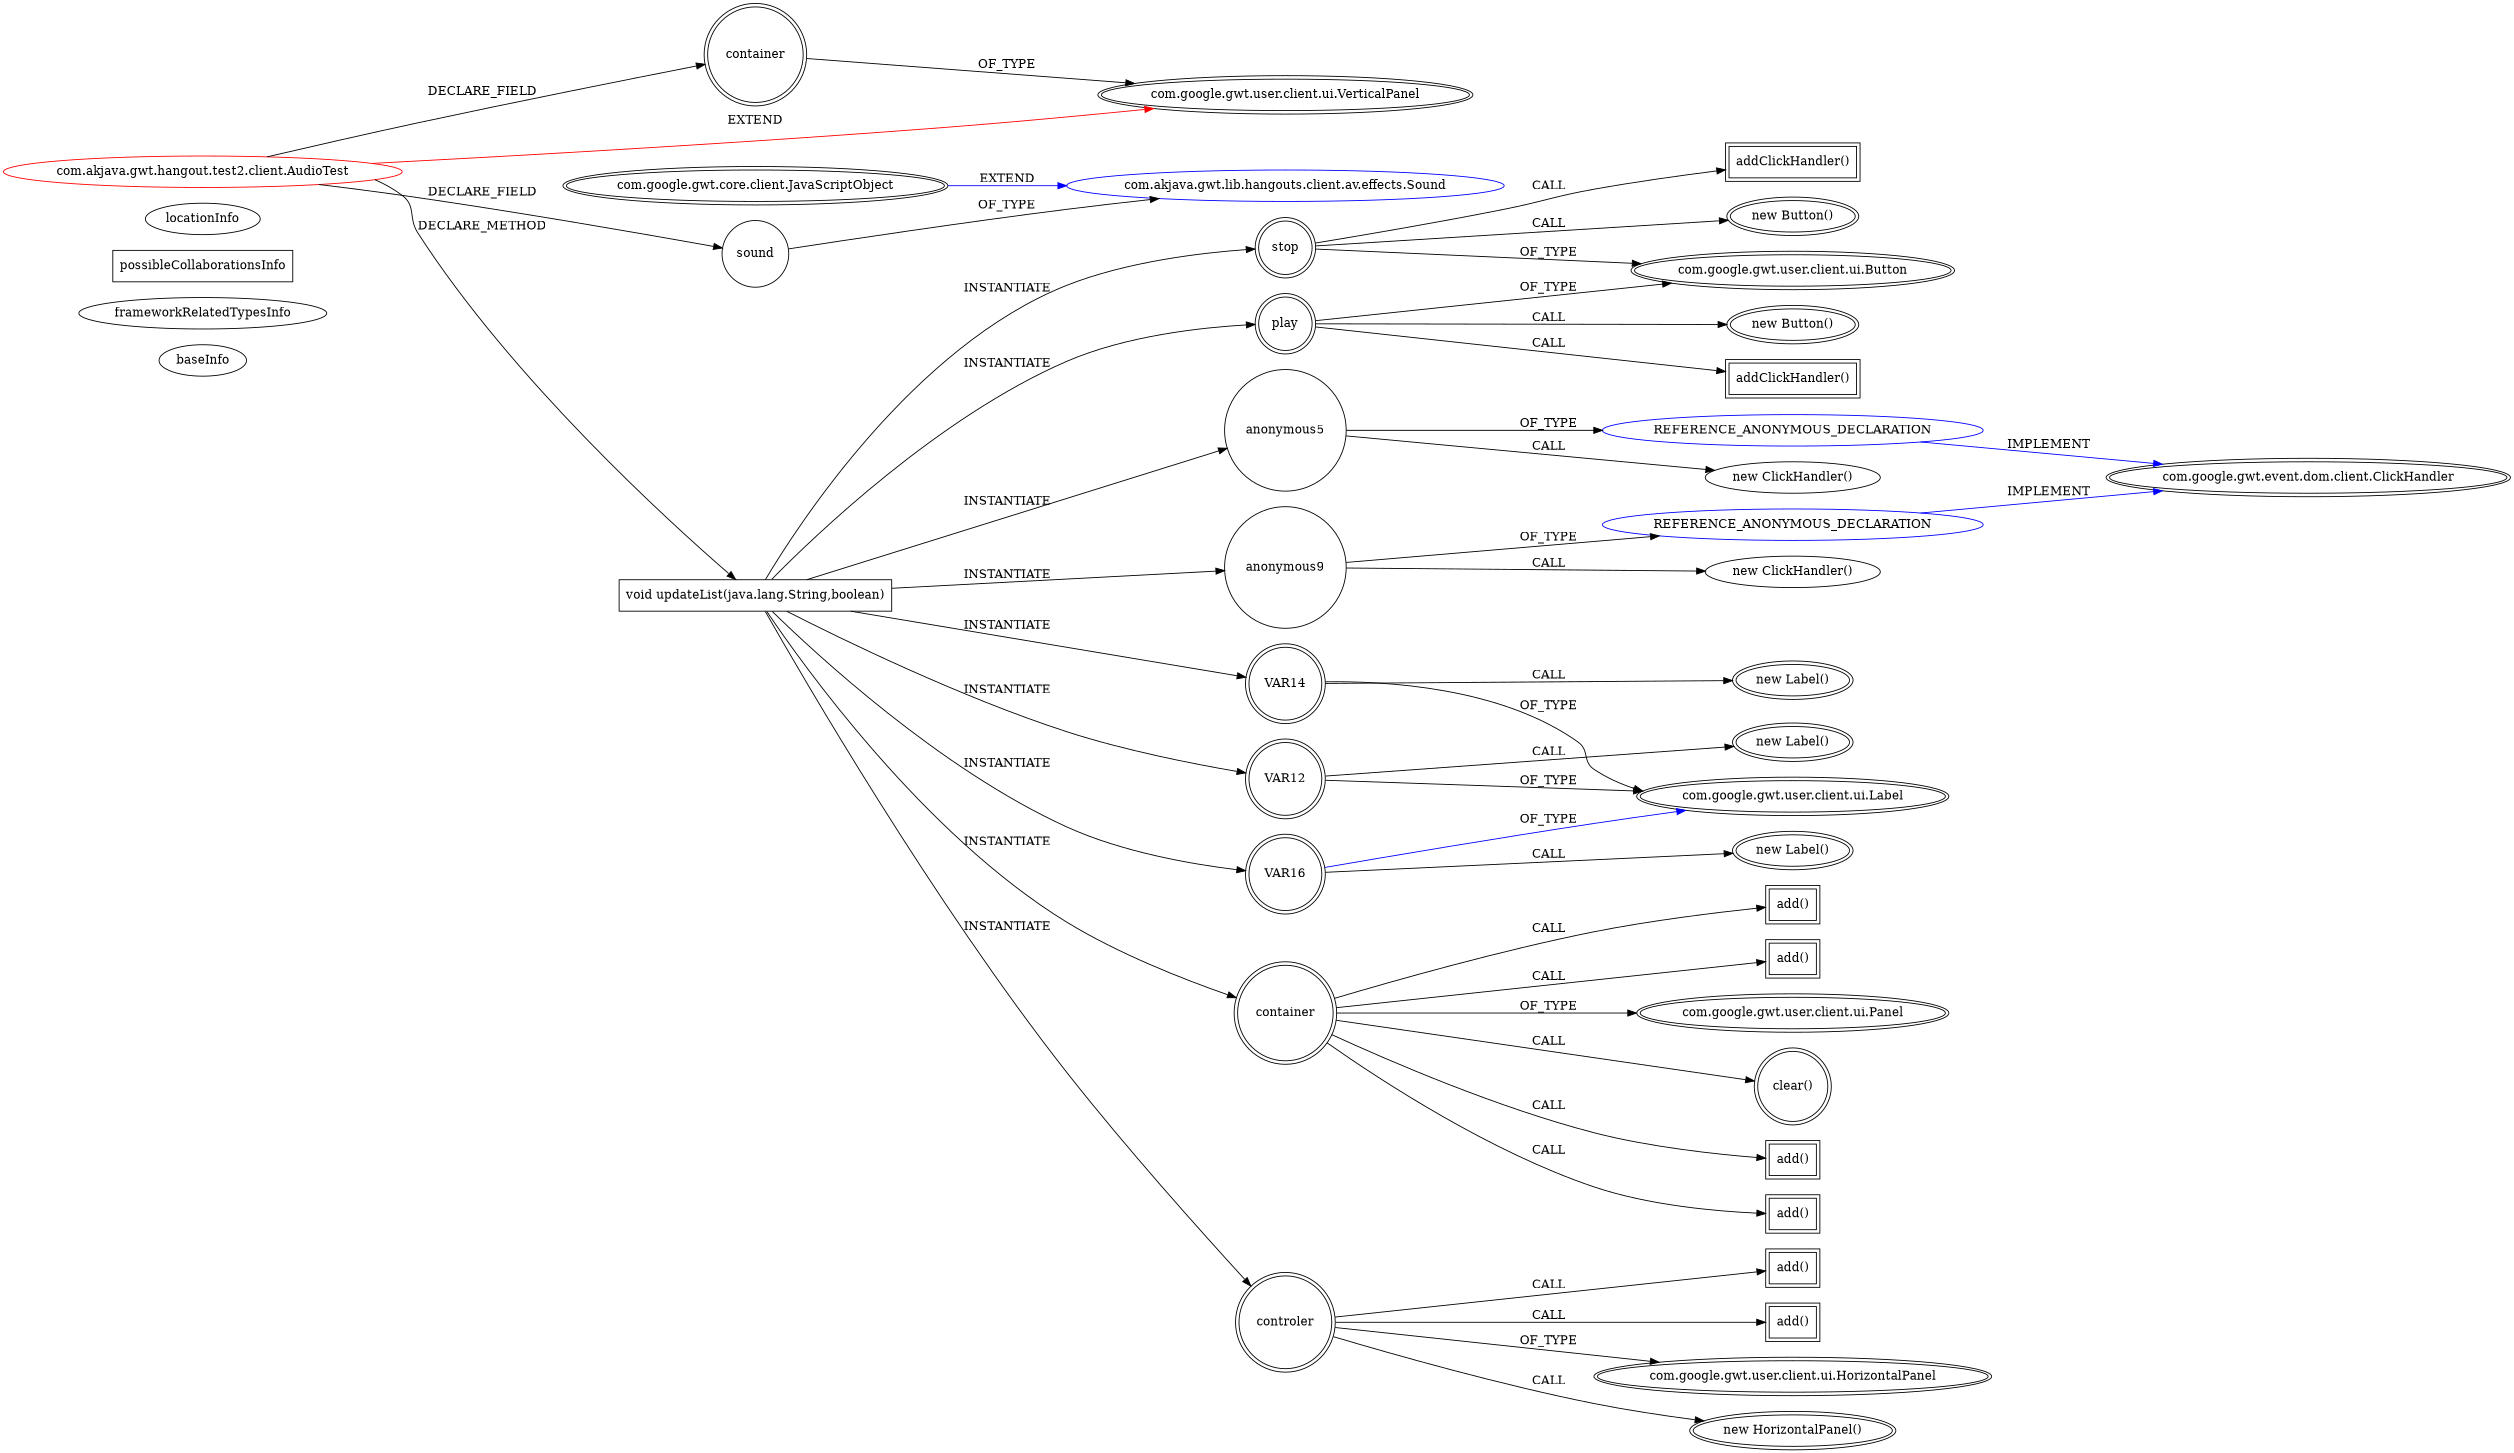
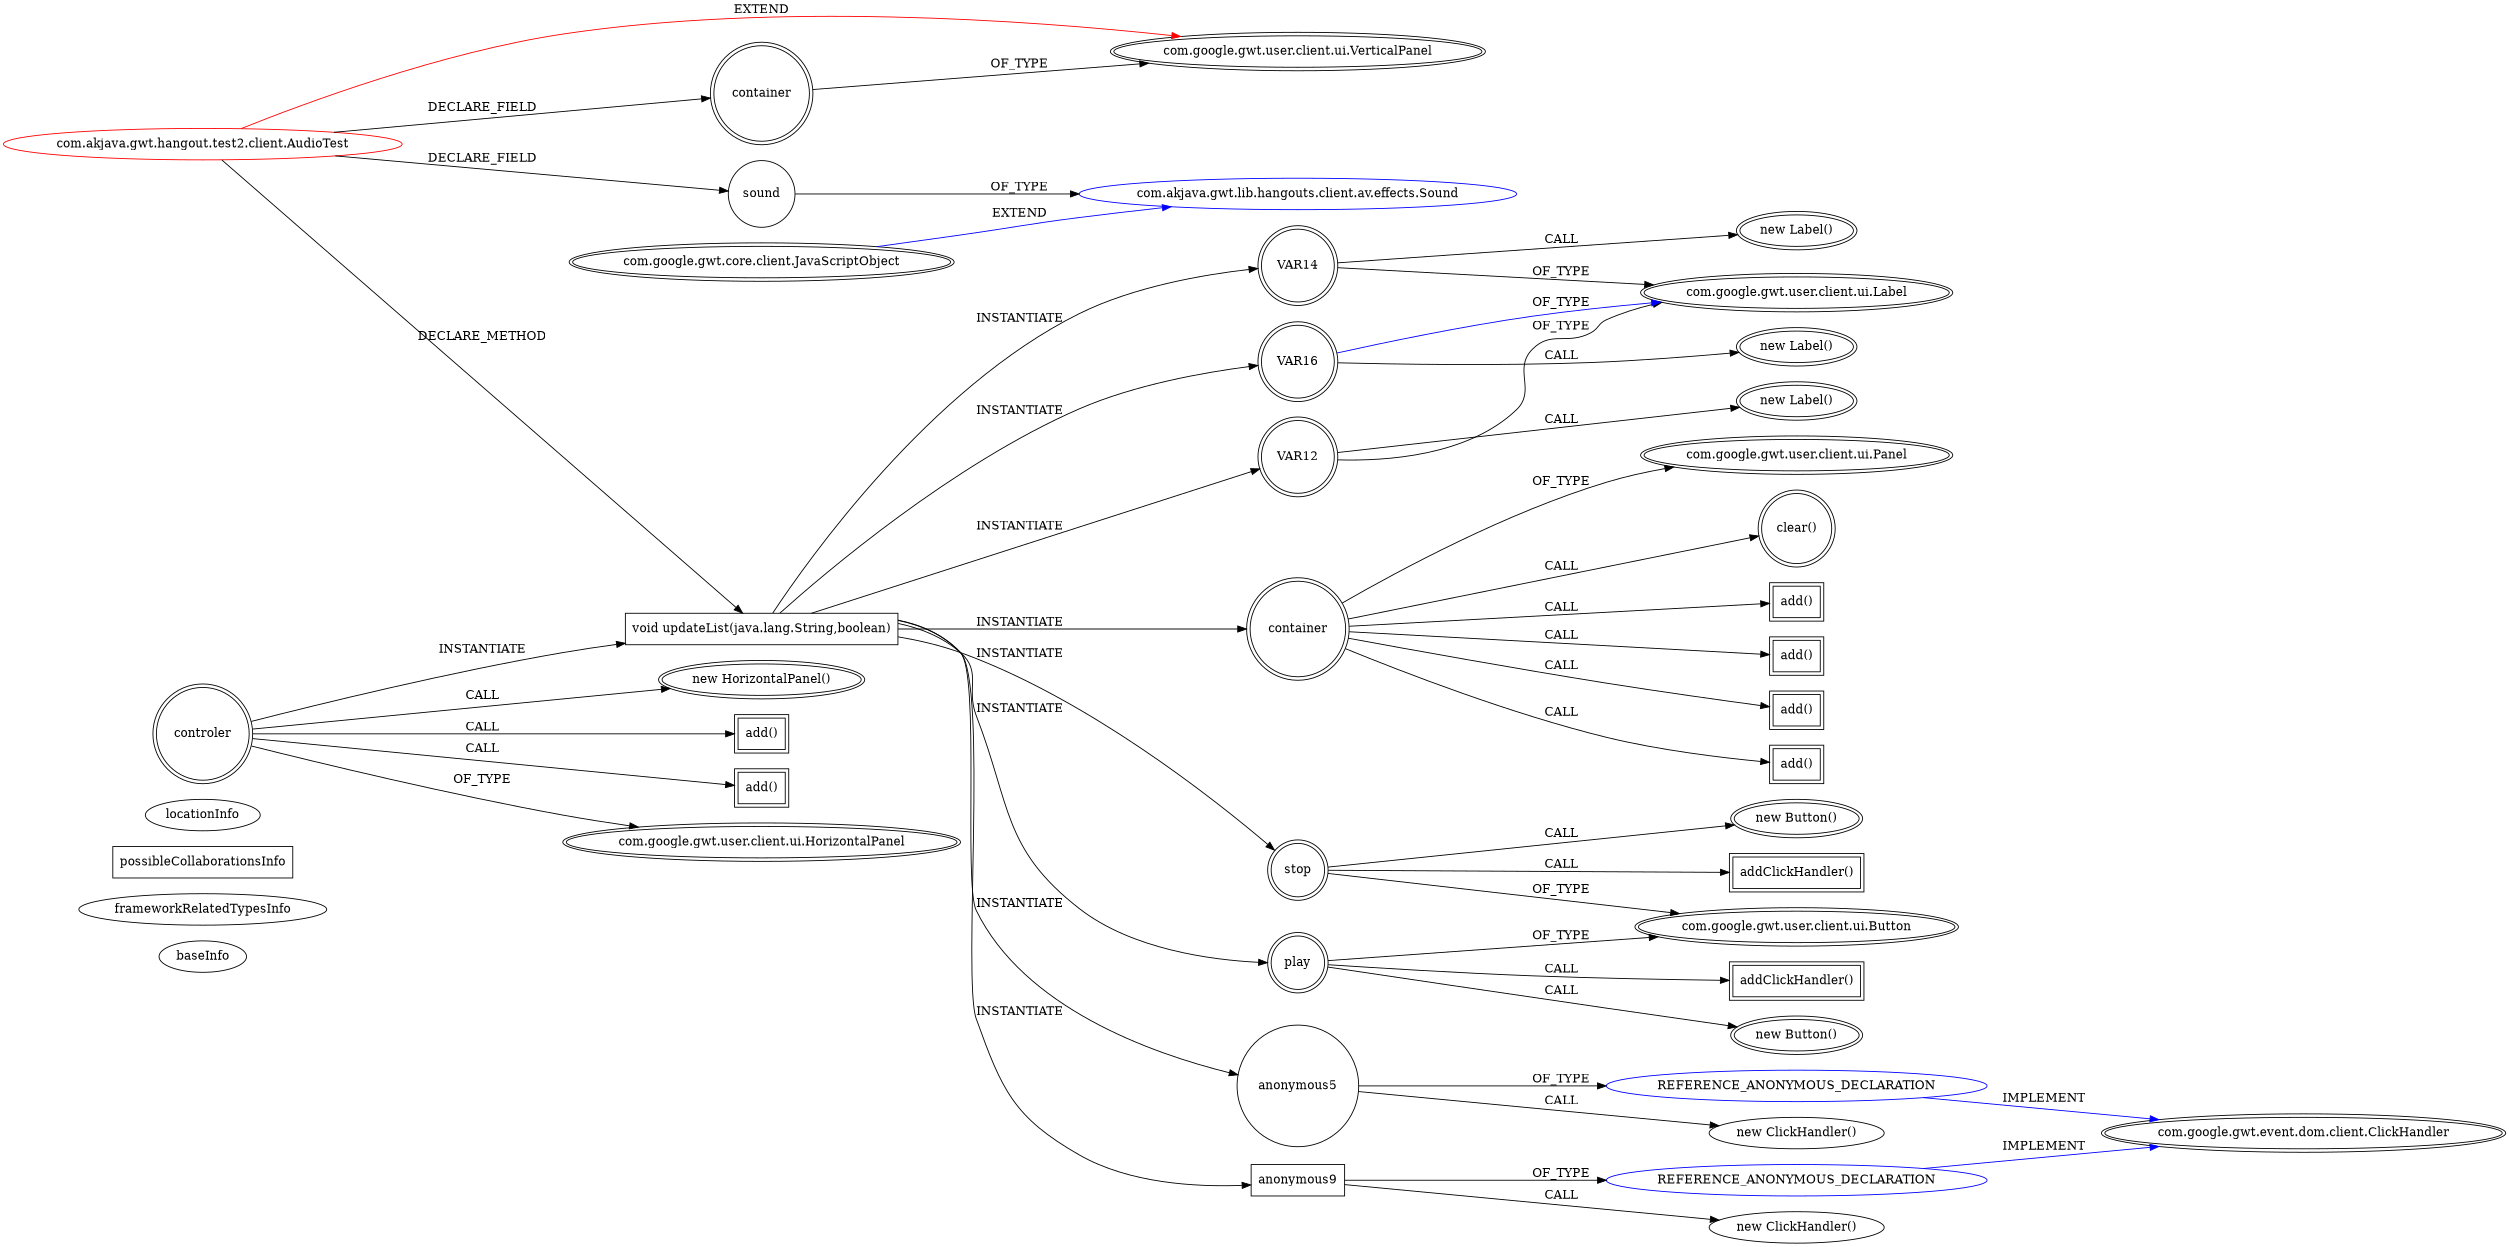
(1285, 567) -> (1298, 1180)
(984, 960) -> (433, 678)
